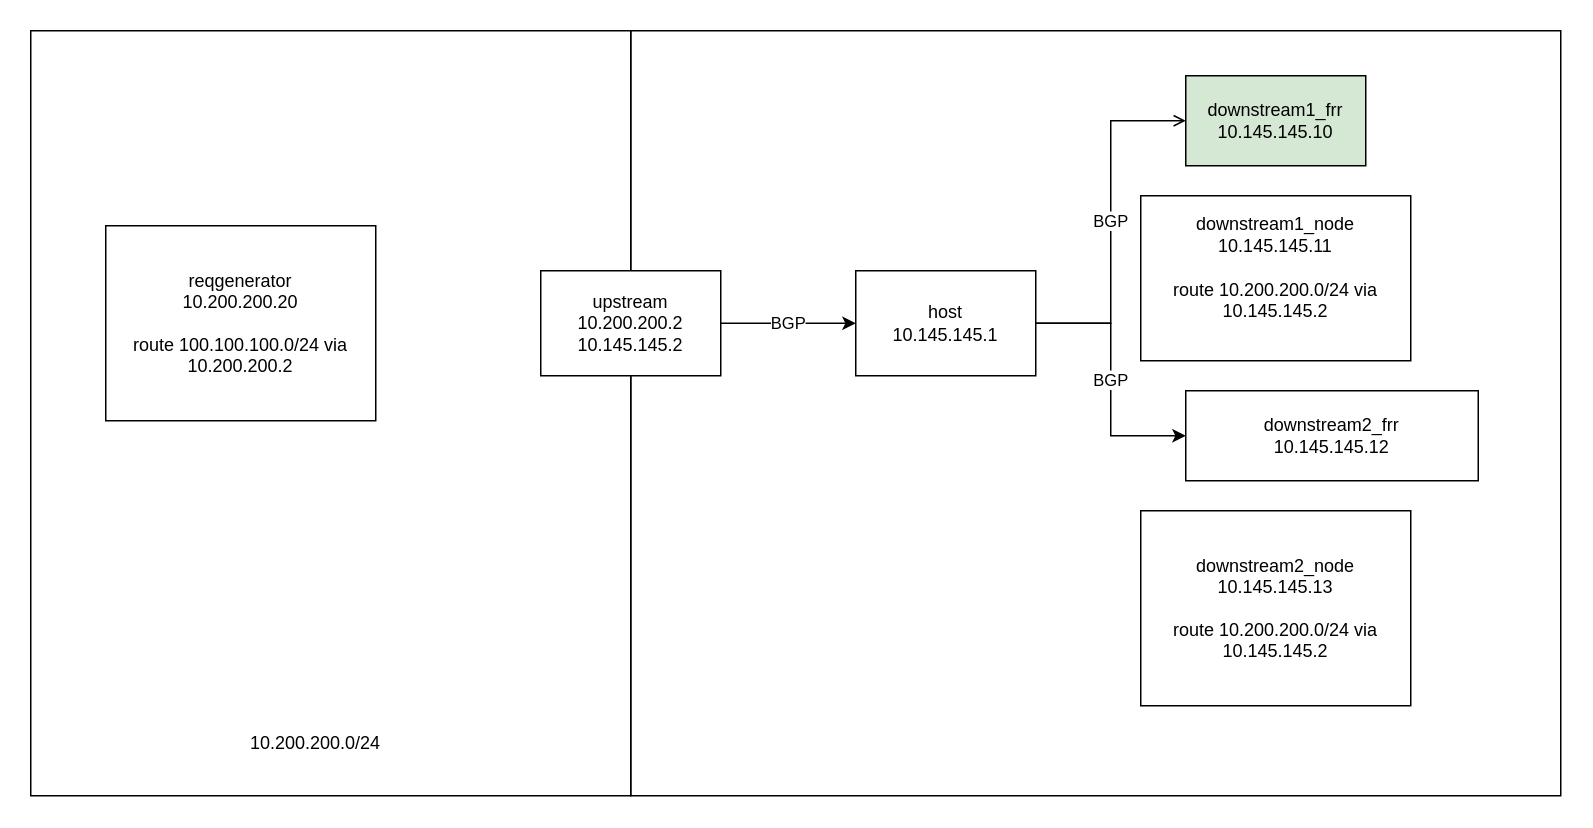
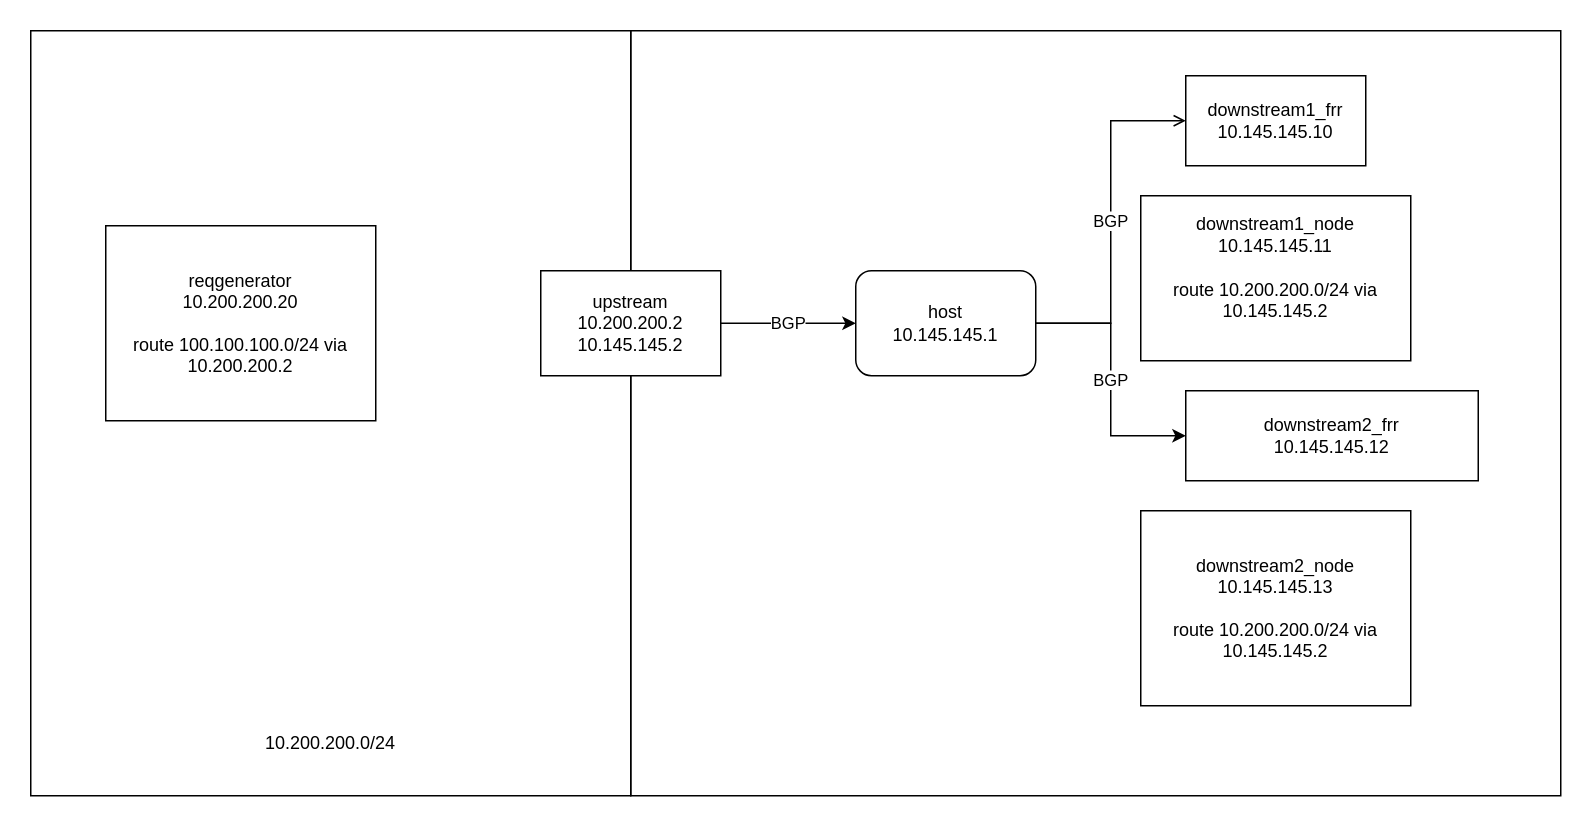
(1276, 121) -> (1276, 121)
(946, 323) -> (946, 323)
(316, 743) -> (331, 743)
